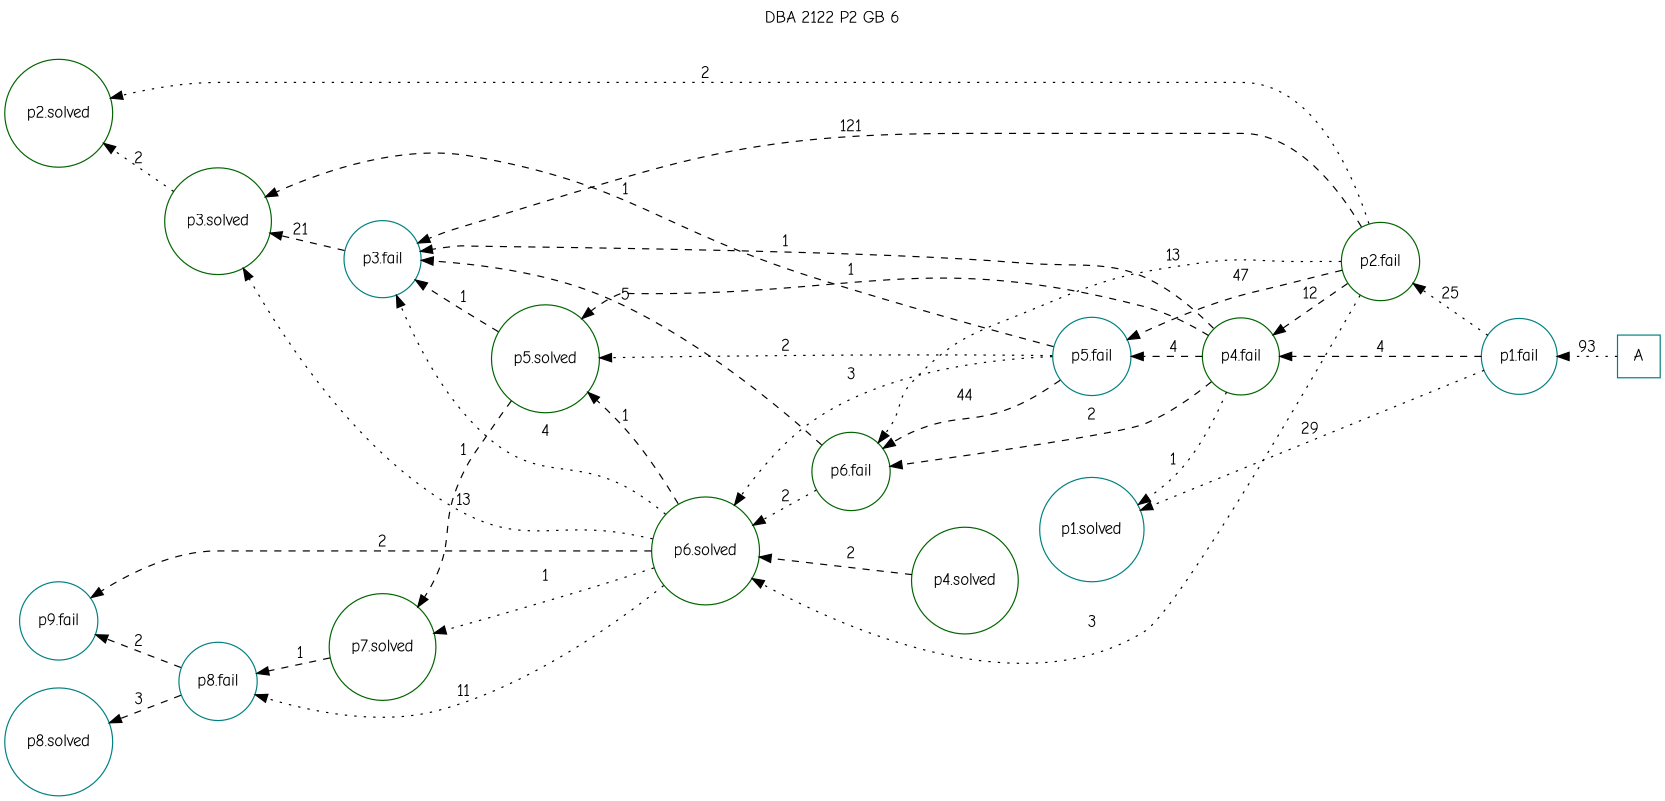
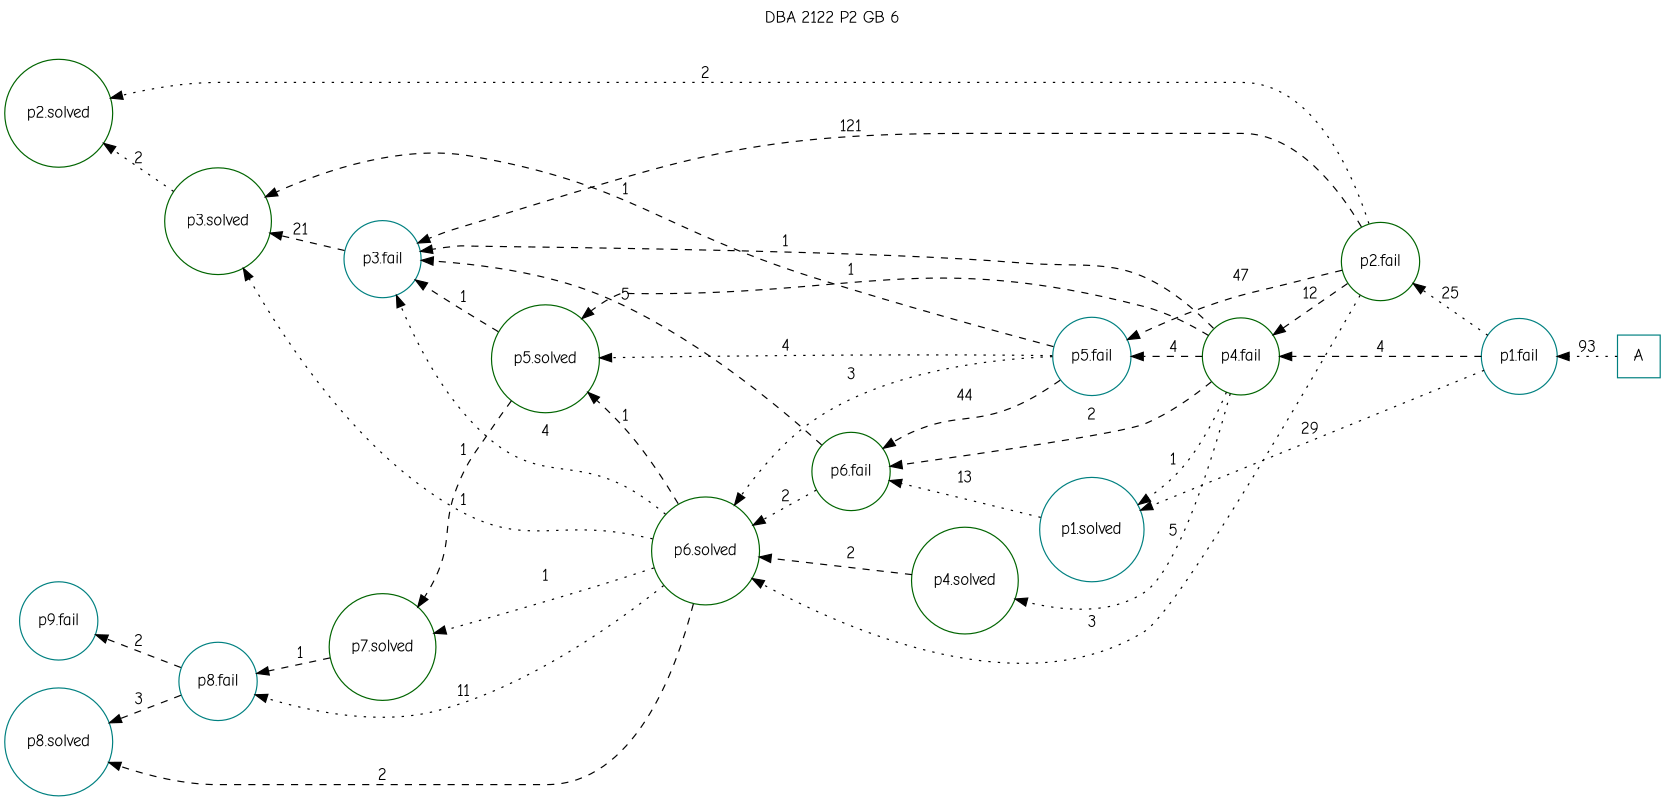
(1098, 284) -> (971, 500)
(786, 346) -> (786, 346)
(464, 501) -> (464, 501)
(372, 551) -> (457, 785)
none -> (1173, 554)
